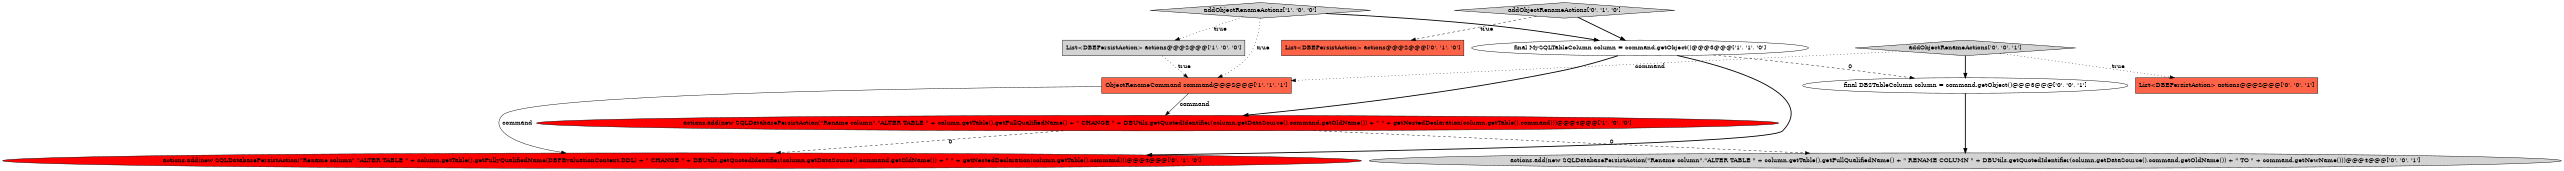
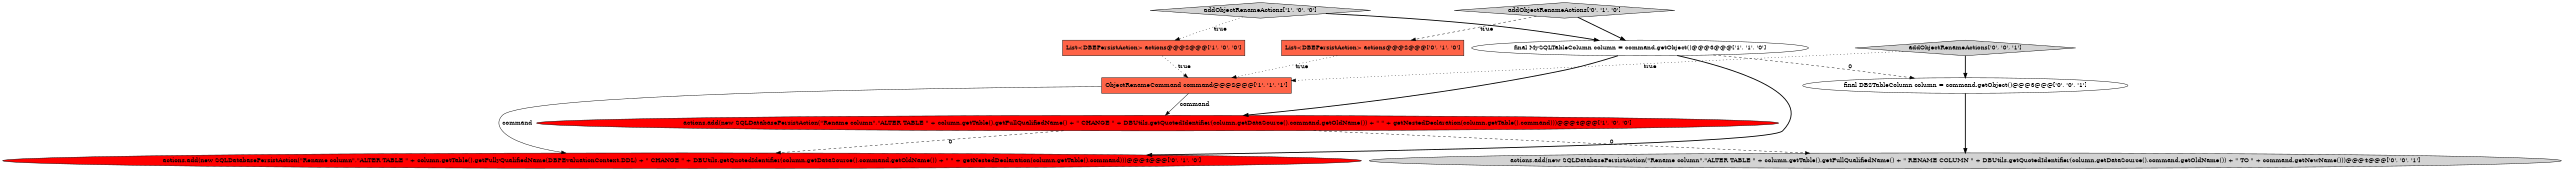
(1154, 48) -> (1154, 48)
(1250, 53) -> (1287, 66)
(1650, 67) -> (1650, 67)
(2227, 86) -> none
